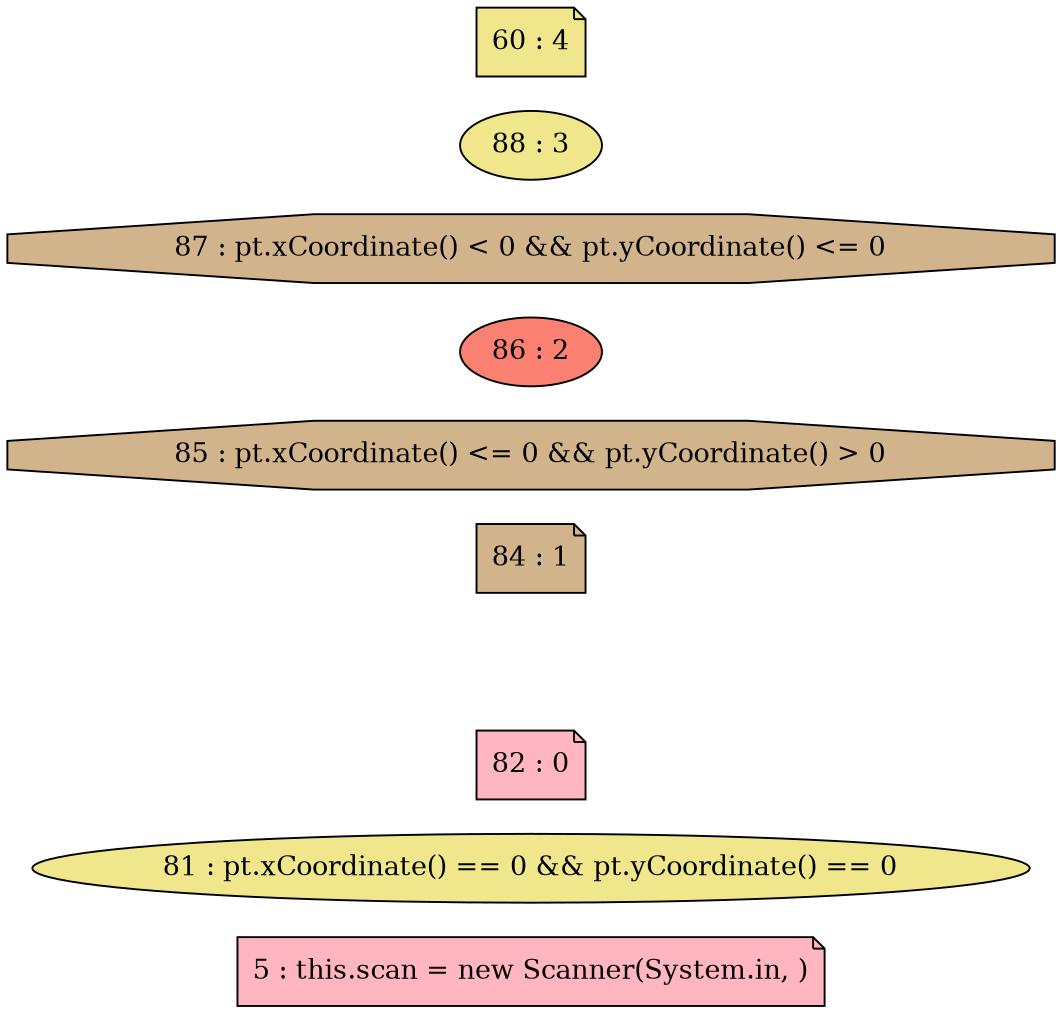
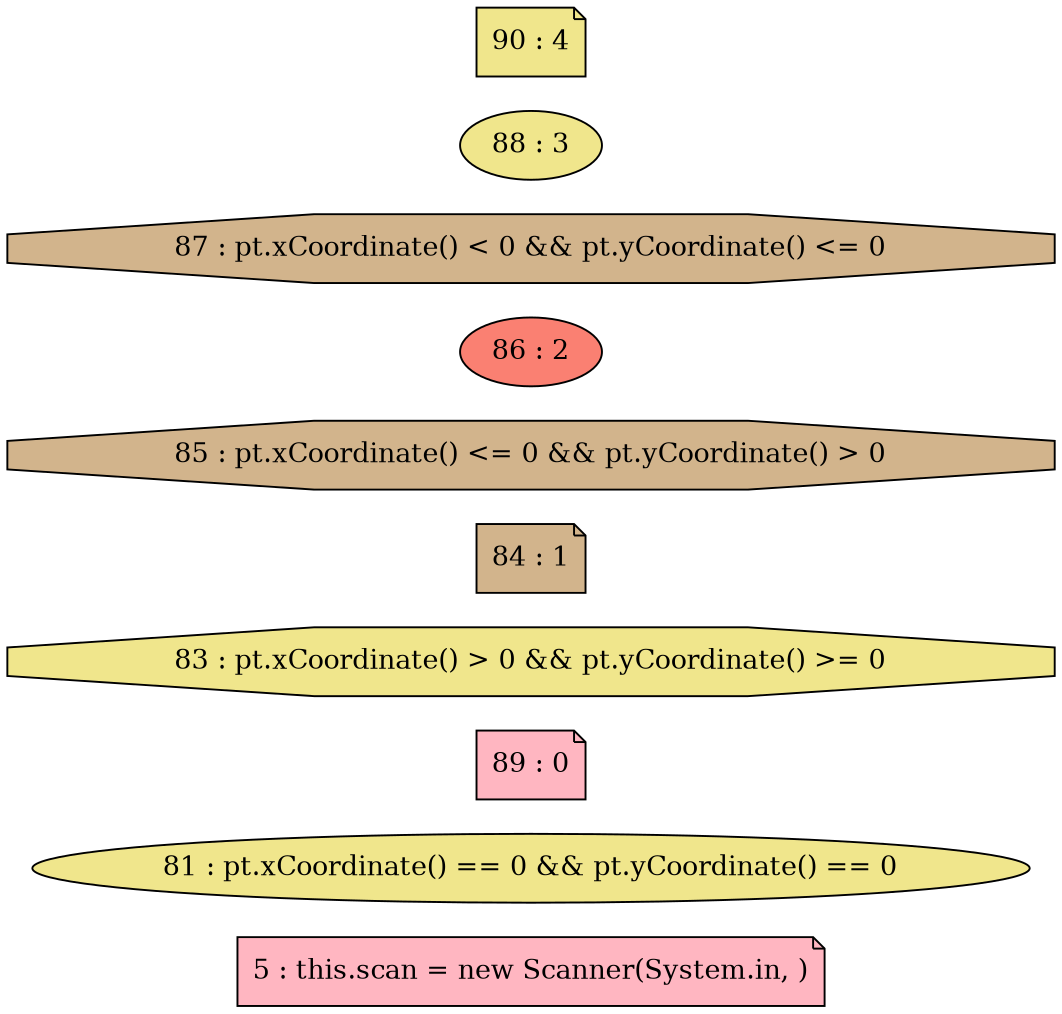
(531, 42) -> (531, 42)
none -> (531, 662)
(531, 765) -> (531, 765)
